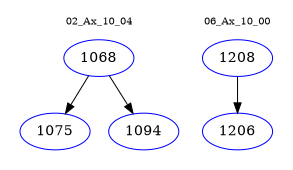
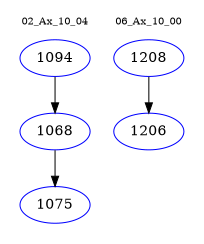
(118, 90) -> (55, 90)
